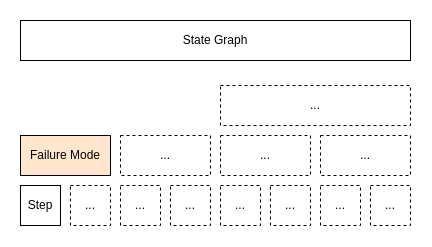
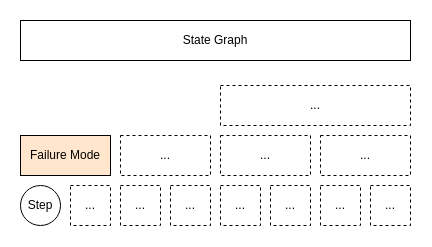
(41, 206) -> (41, 206)
